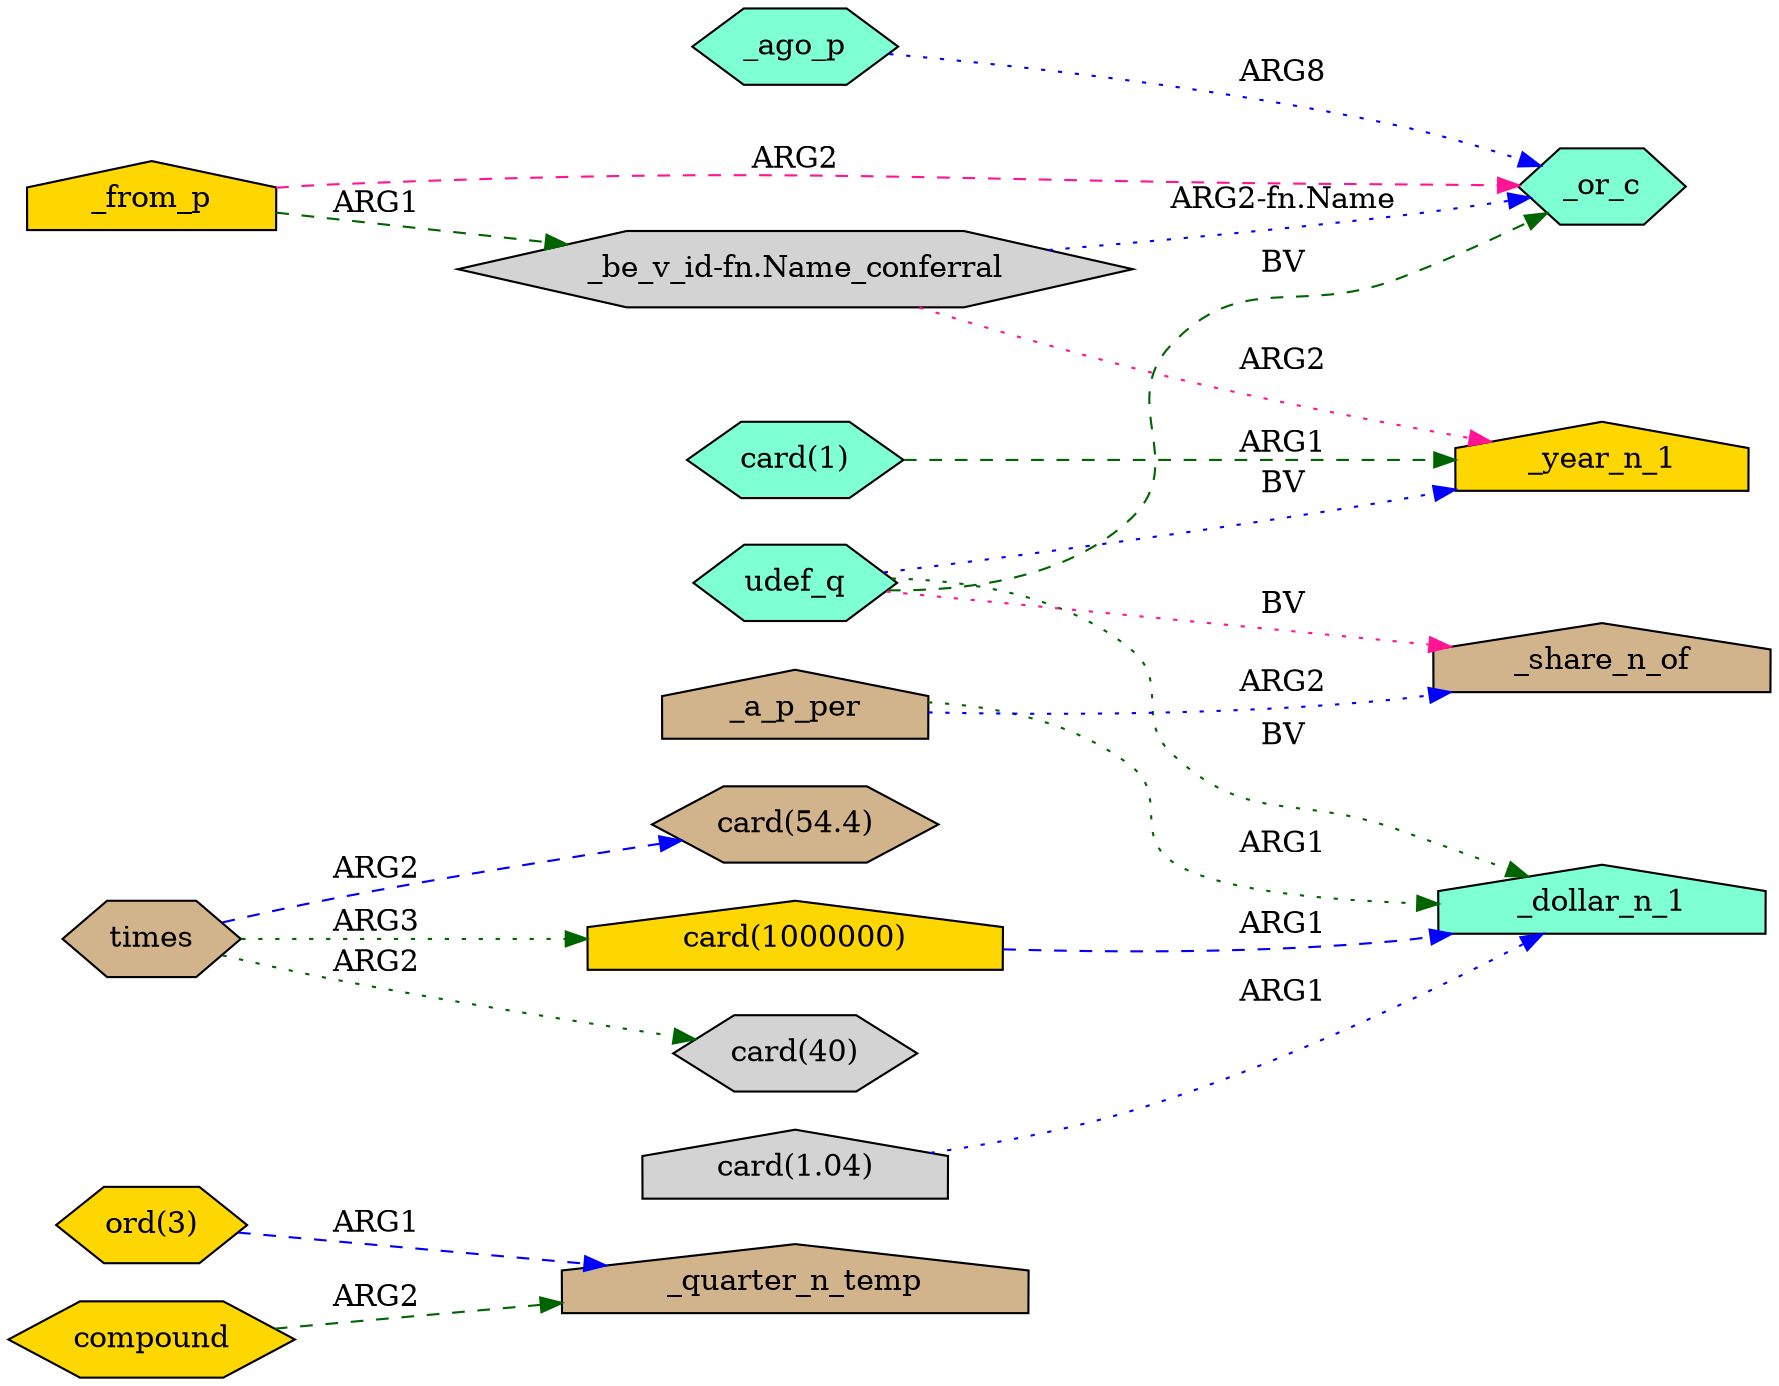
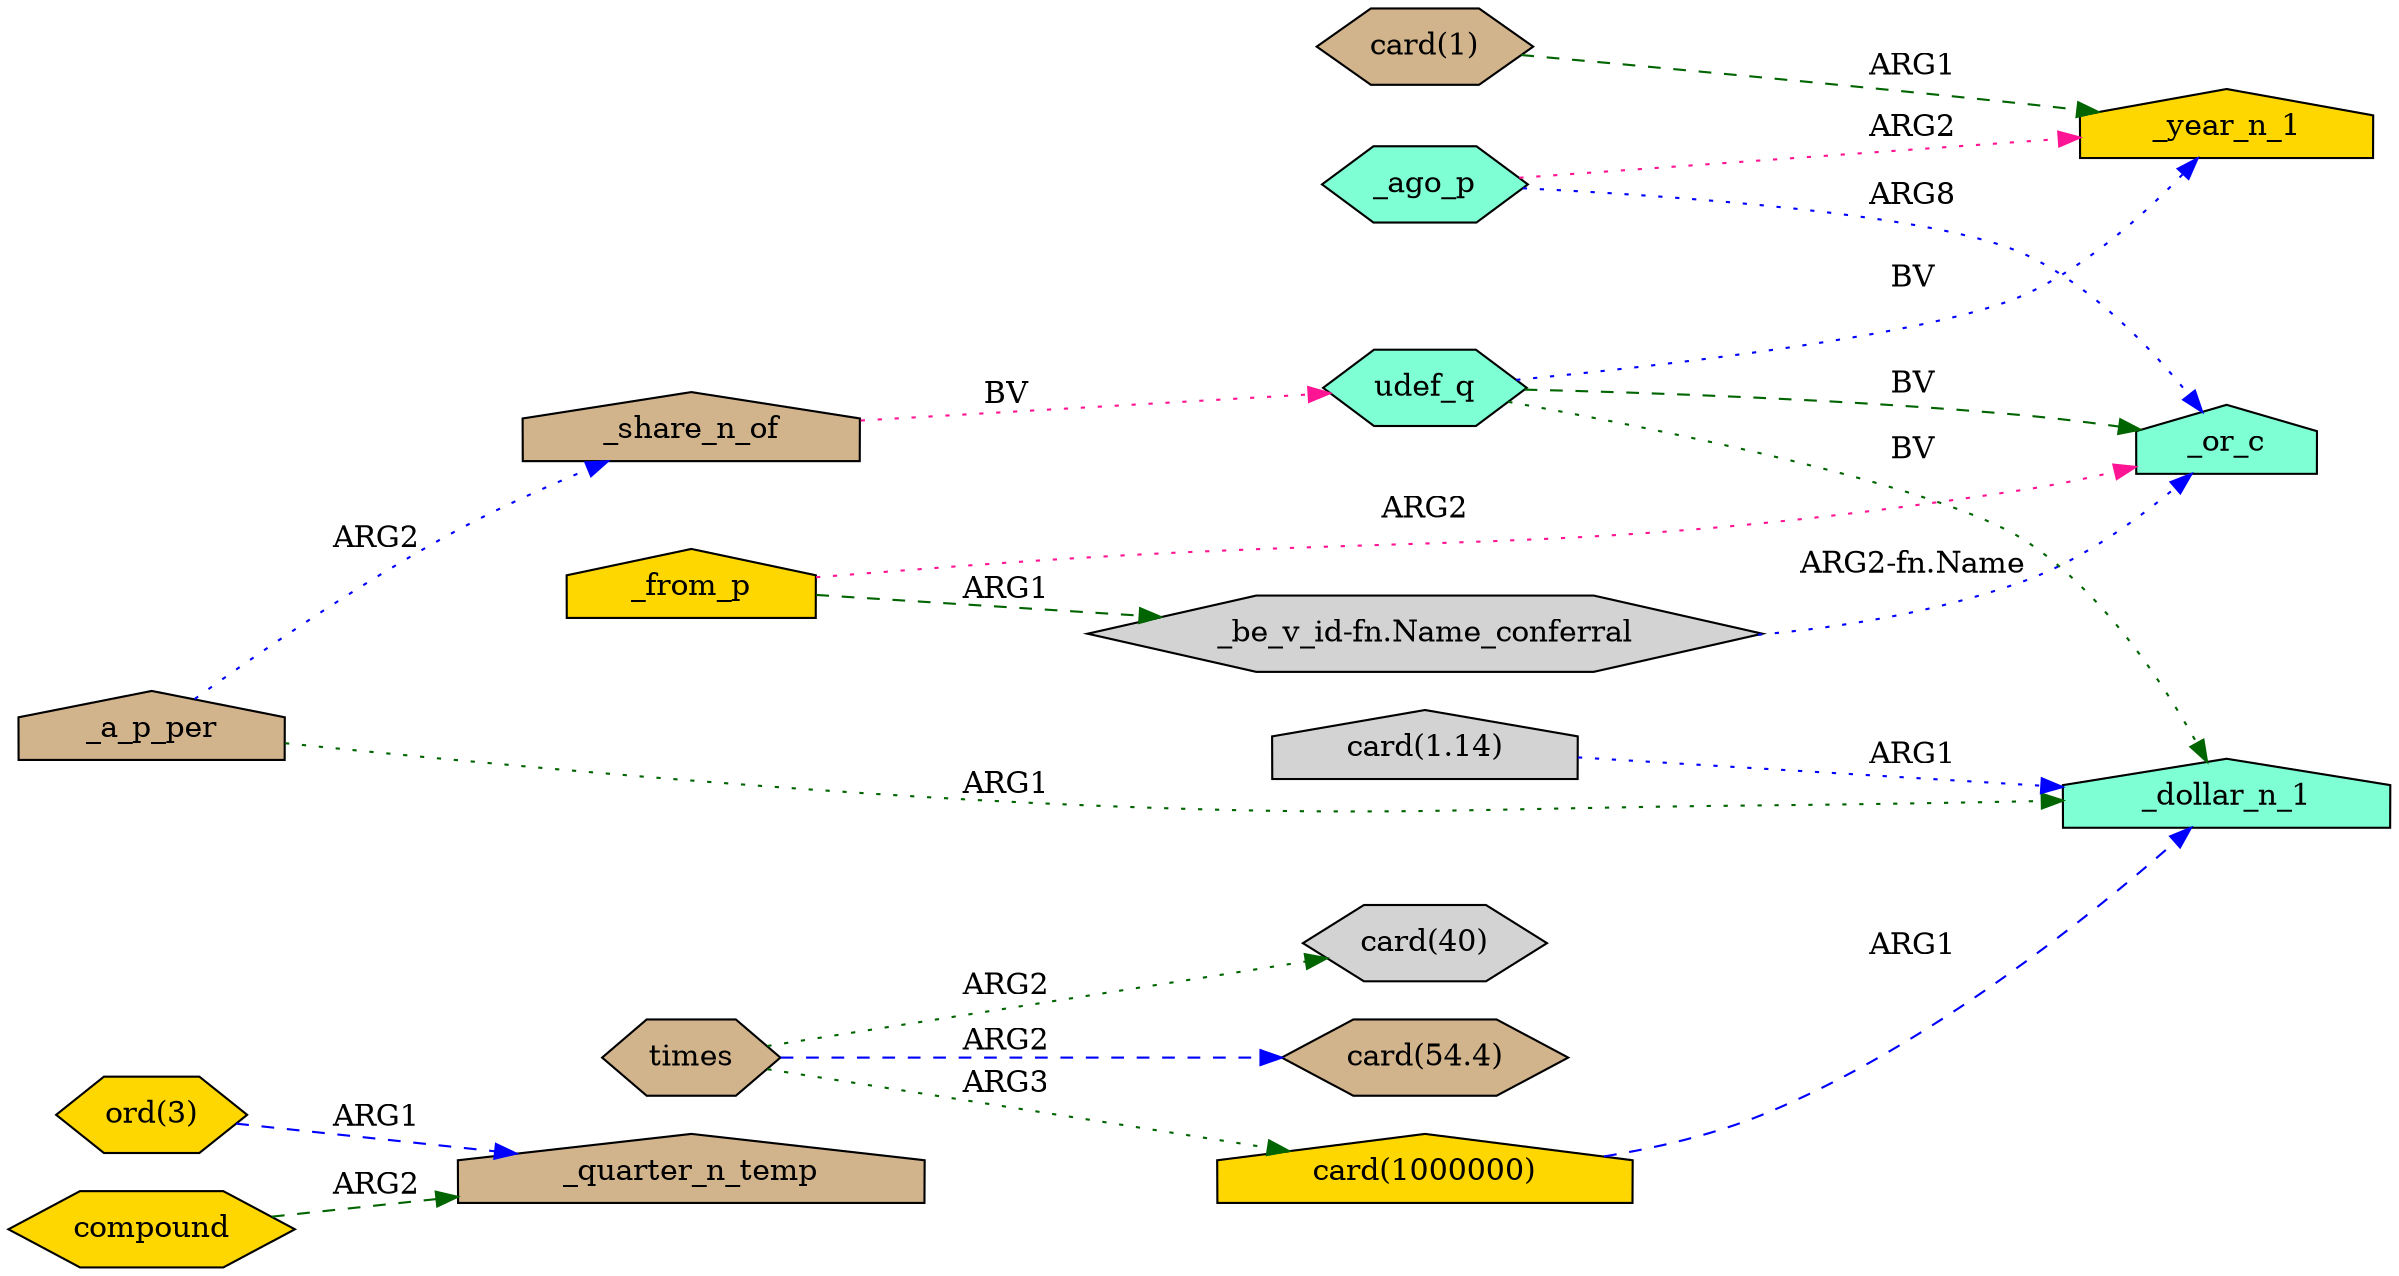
(887, 177) -> (1467, 542)
(1602, 187) -> (2226, 443)
(1192, 382) -> (1789, 158)
(795, 460) -> (1425, 47)
(1157, 618) -> (1084, 408)
(795, 1168) -> (1425, 748)
